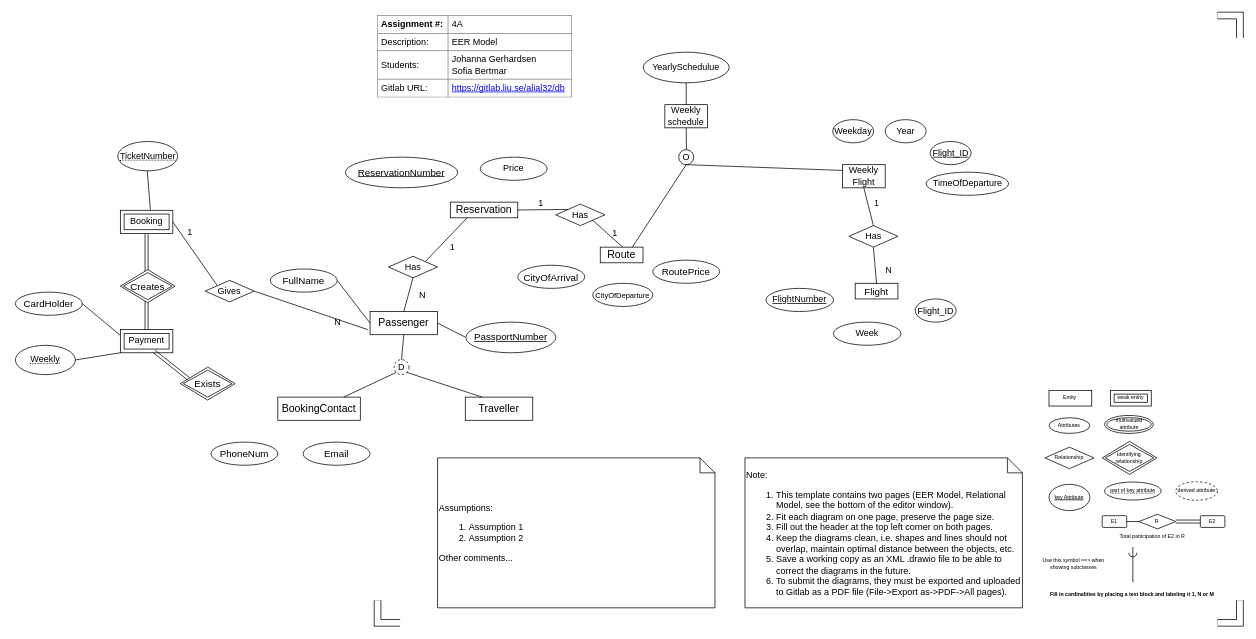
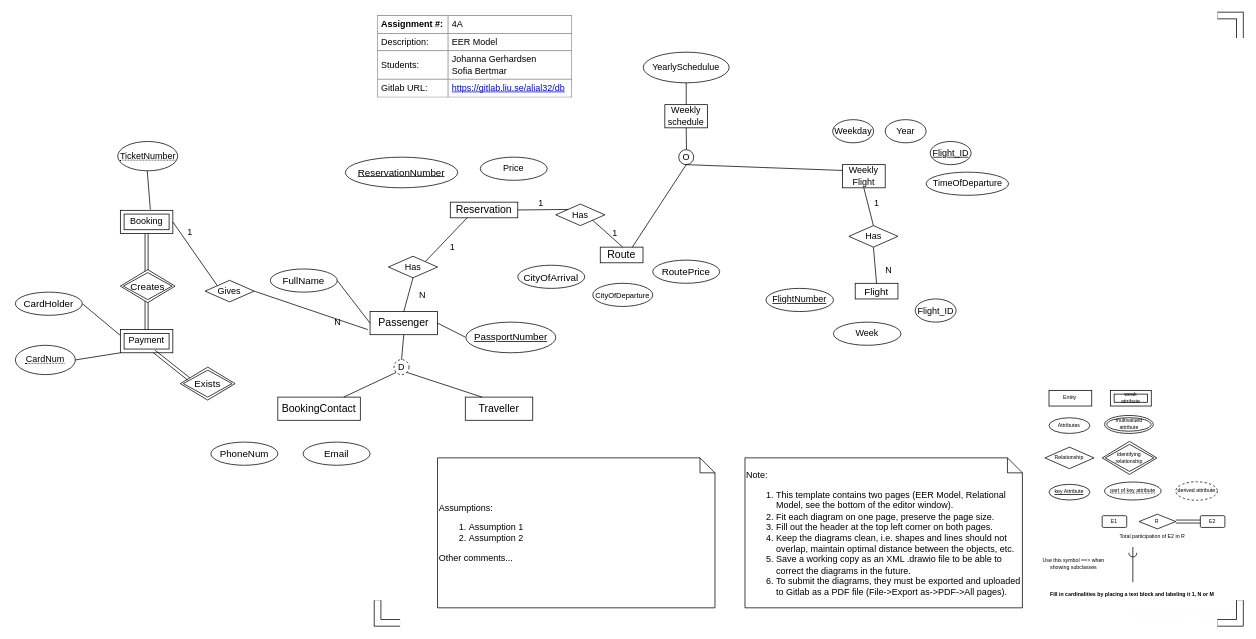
(45, 360) -> (45, 360)
(1131, 398) -> (1131, 398)
(1070, 498) -> (1070, 492)
(1133, 522) -> none
